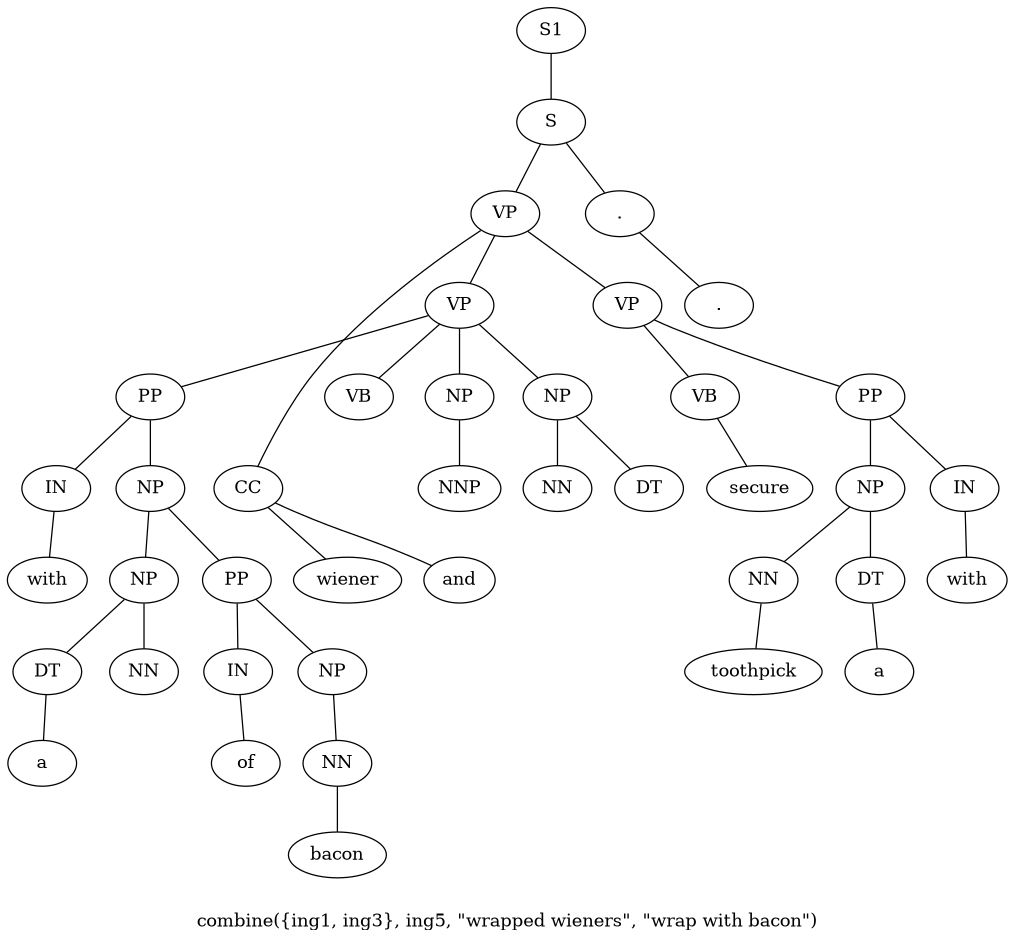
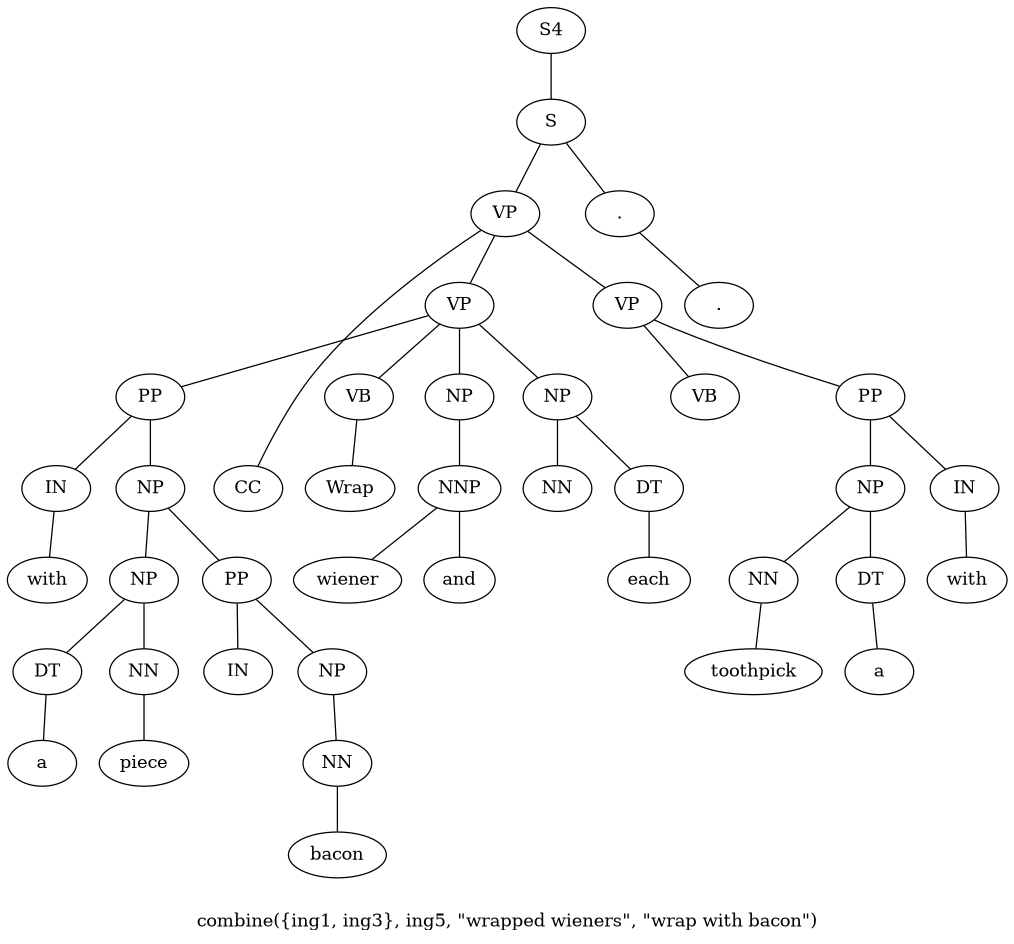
(551, 31) -> (551, 31)
none -> (350, 489)
(760, 489) -> none
(297, 533) -> (404, 534)
(353, 535) -> (460, 534)
none -> (649, 580)
none -> (144, 763)
(246, 763) -> none
